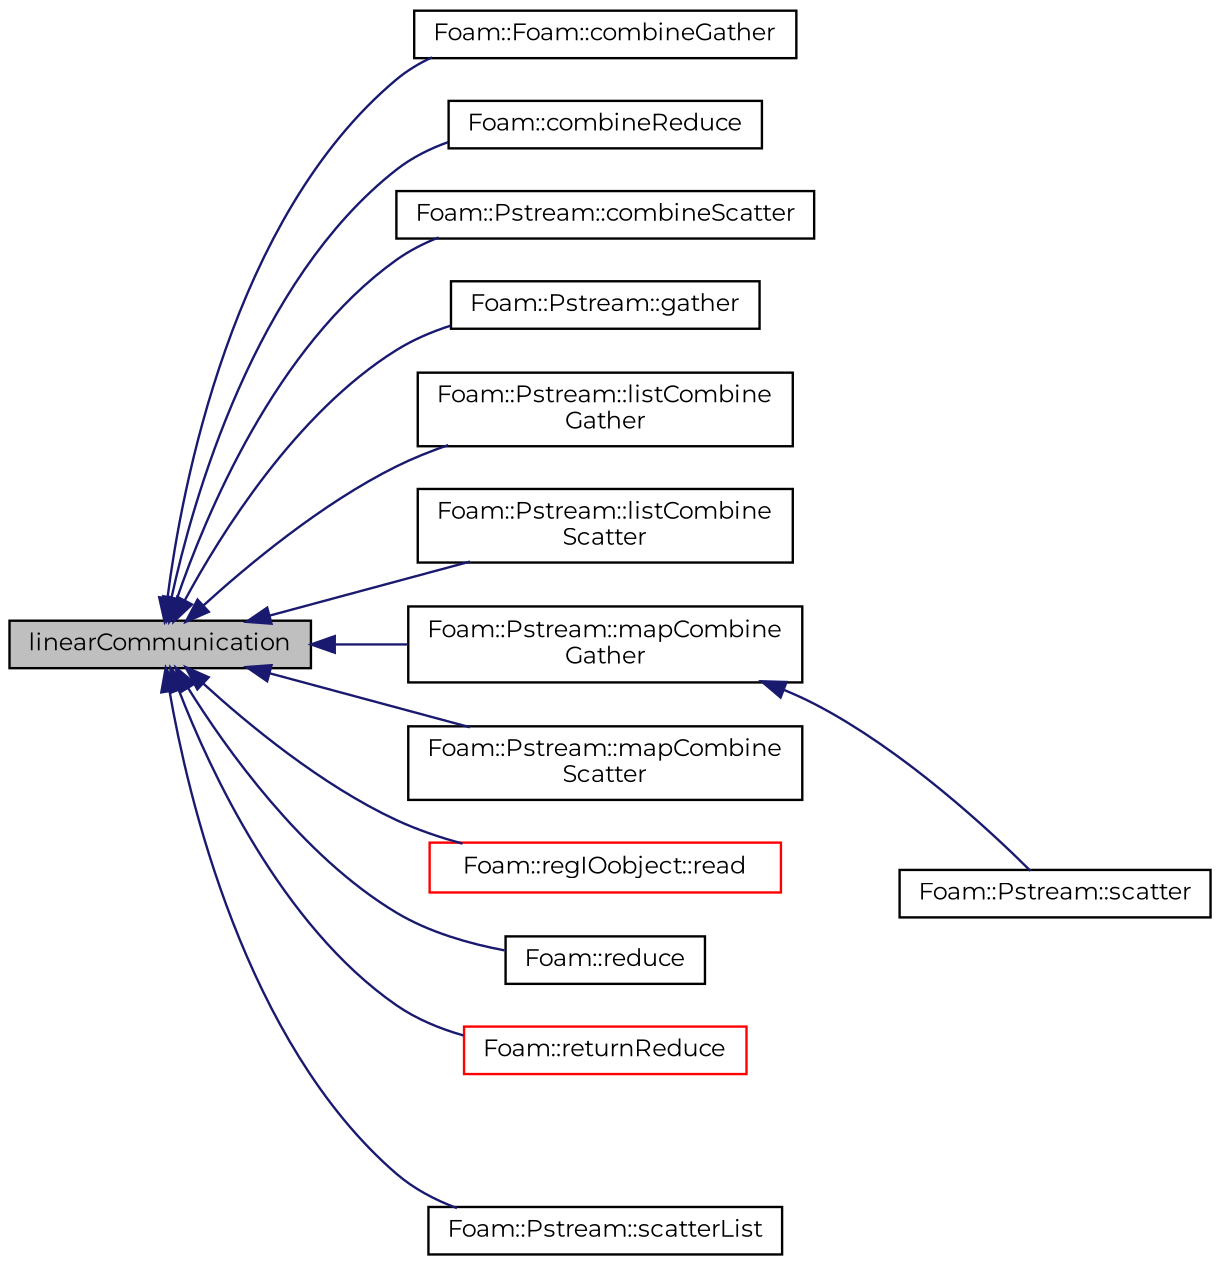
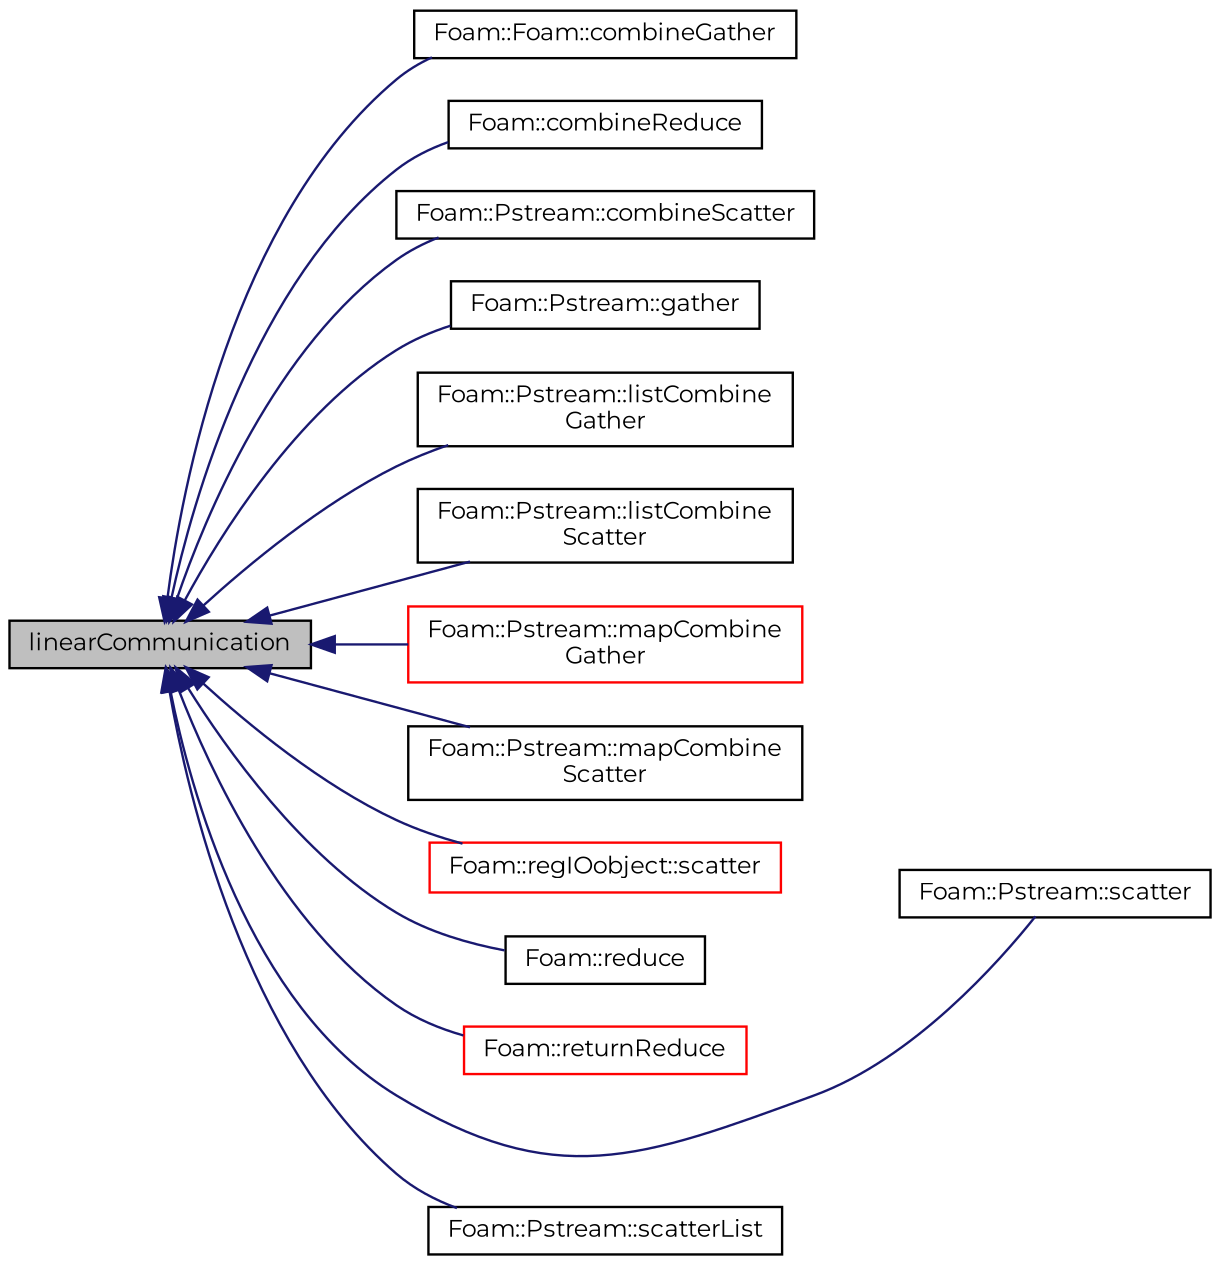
(605, 644) -> (605, 644)
(915, 770) -> (511, 1146)
(605, 868) -> (605, 868)
